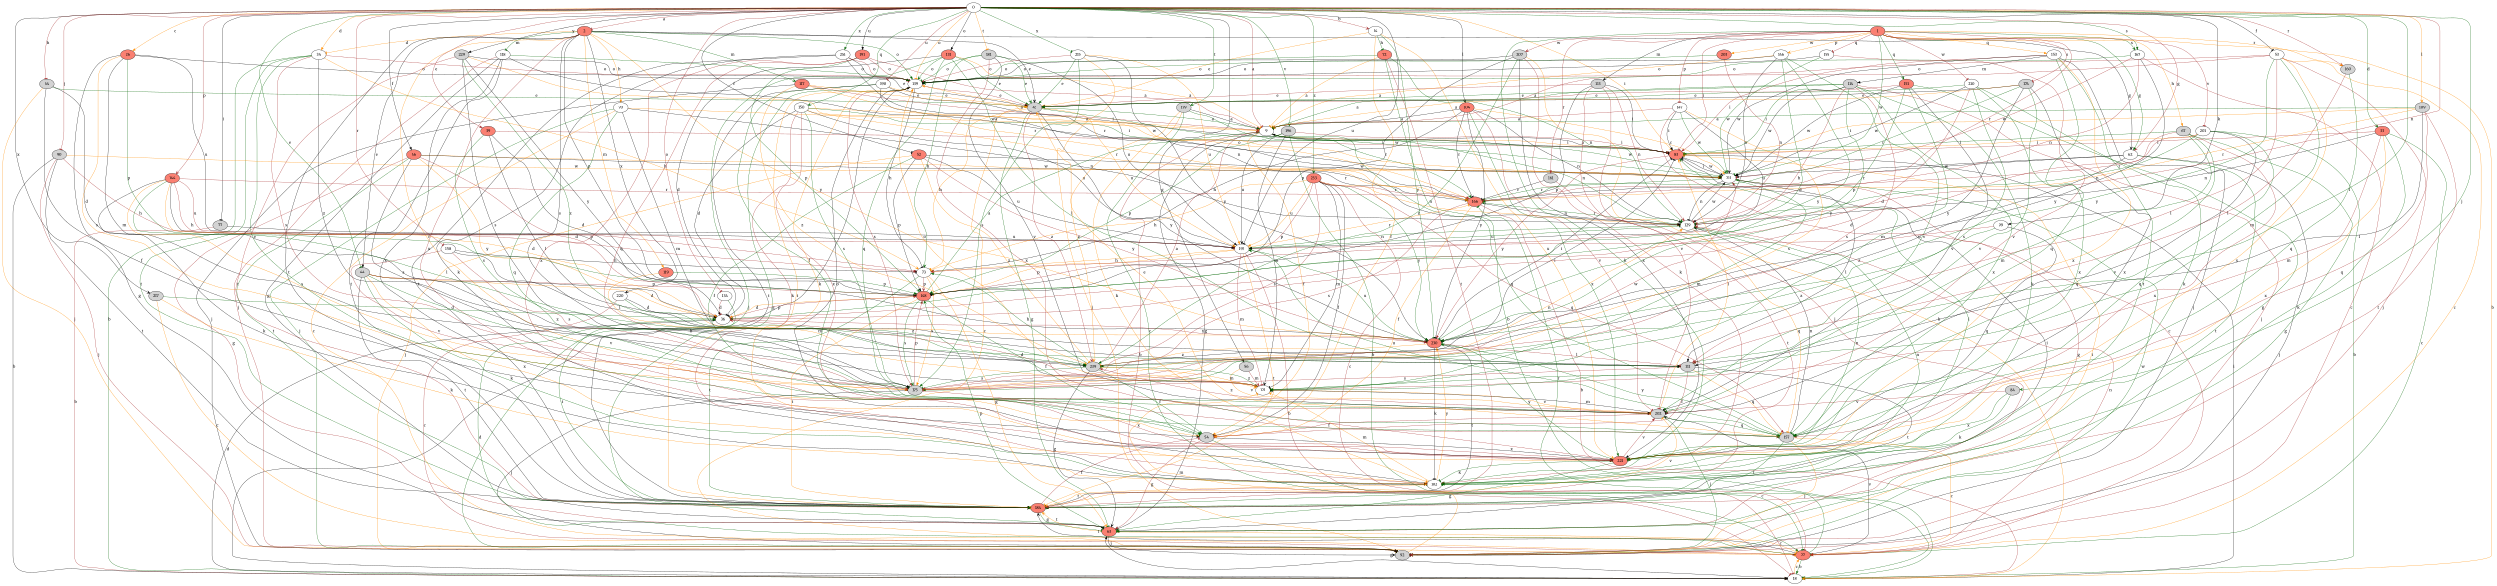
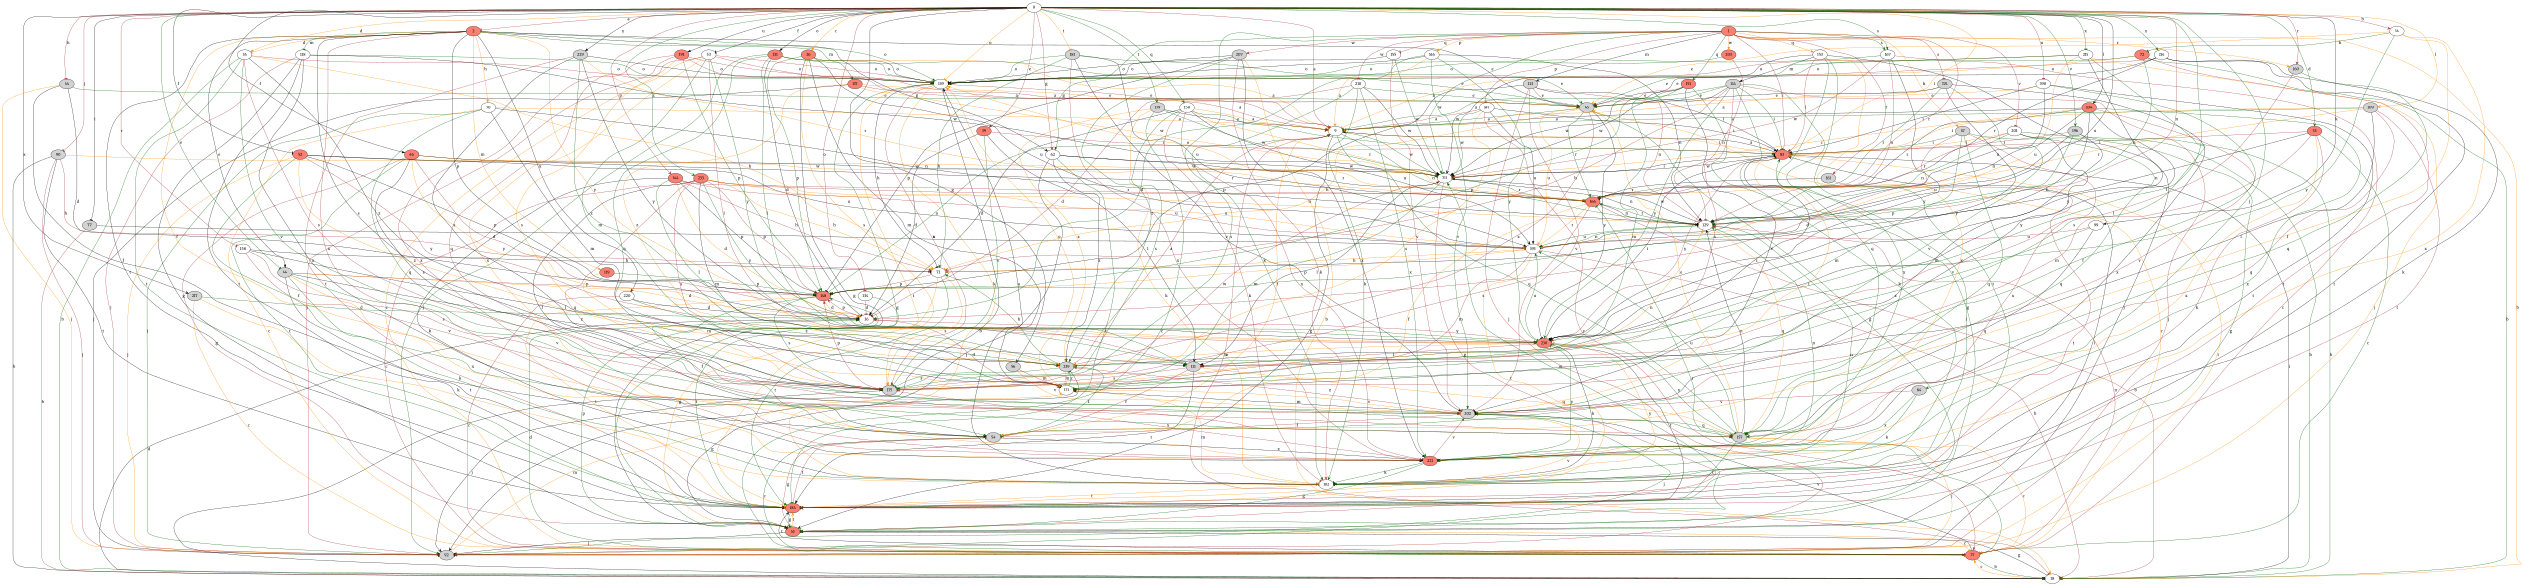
(473, 347) -> (569, 296)
(2024, 436) -> (1979, 427)
